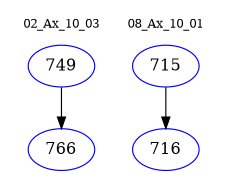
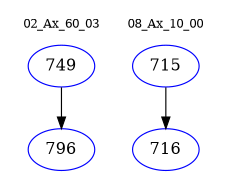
(61, 25) -> (61, 25)
(166, 25) -> (166, 25)
(61, 150) -> (61, 150)
